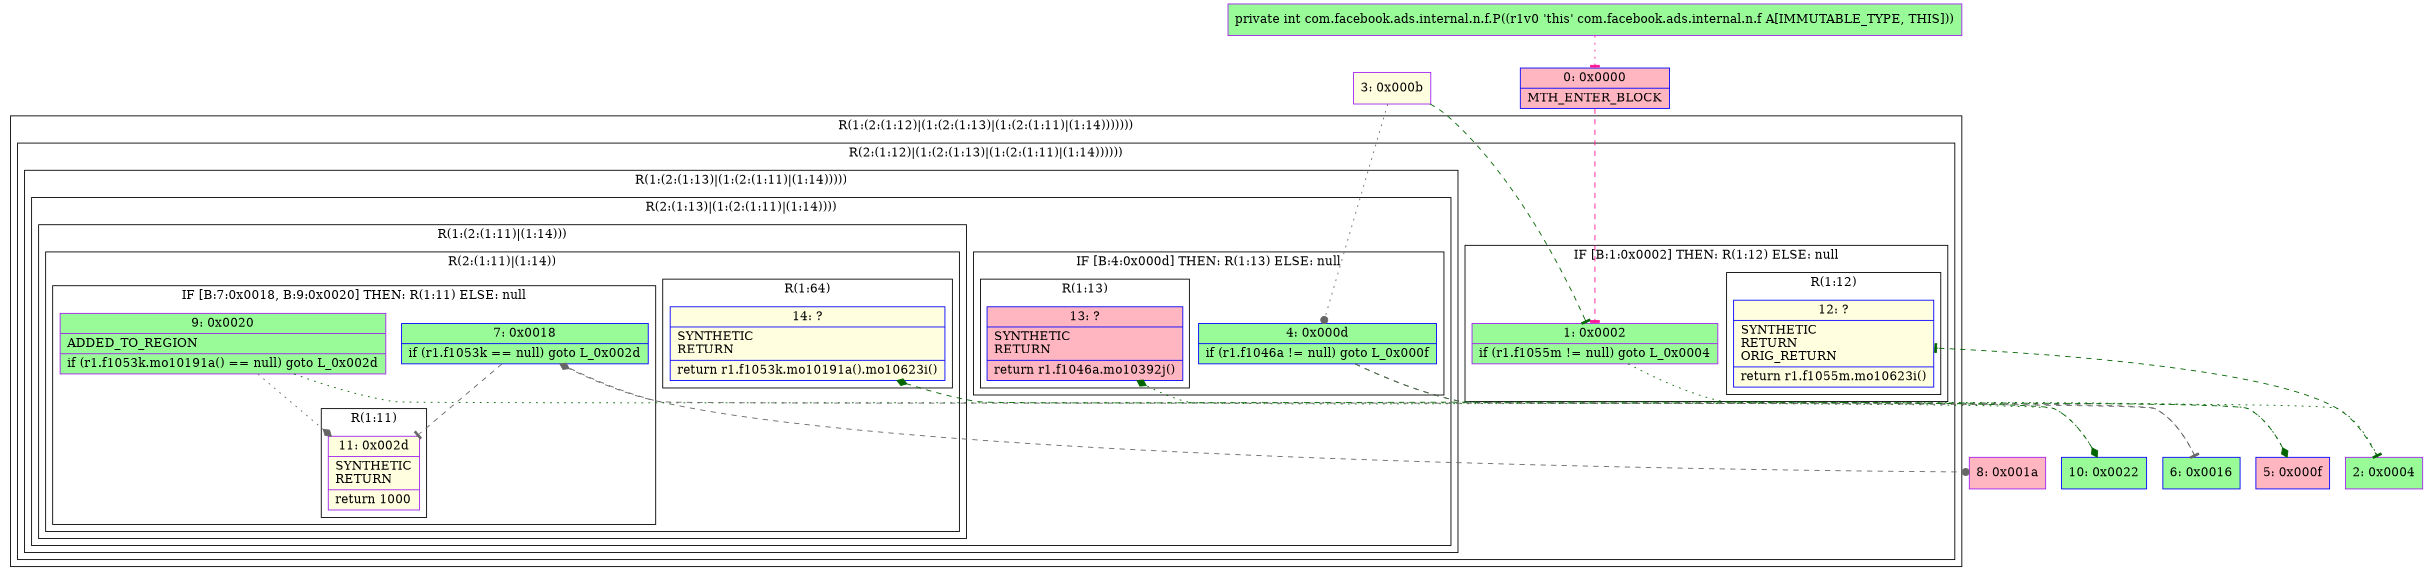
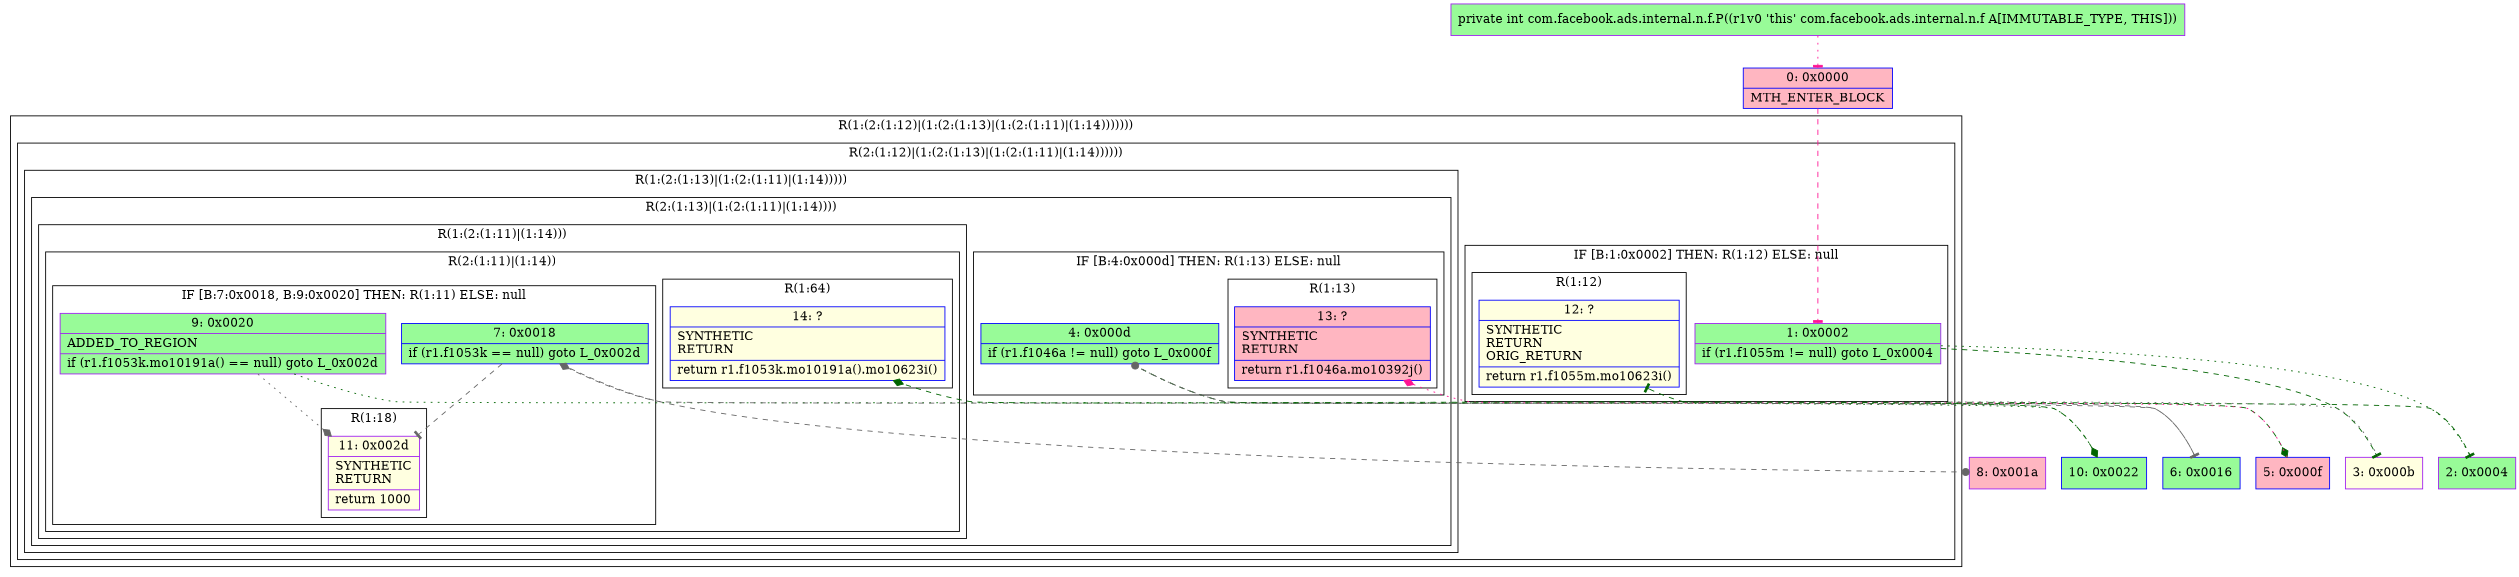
(1520, 202) -> (2171, 368)
(1727, 403) -> (1861, 403)
(374, 419) -> (374, 419)
